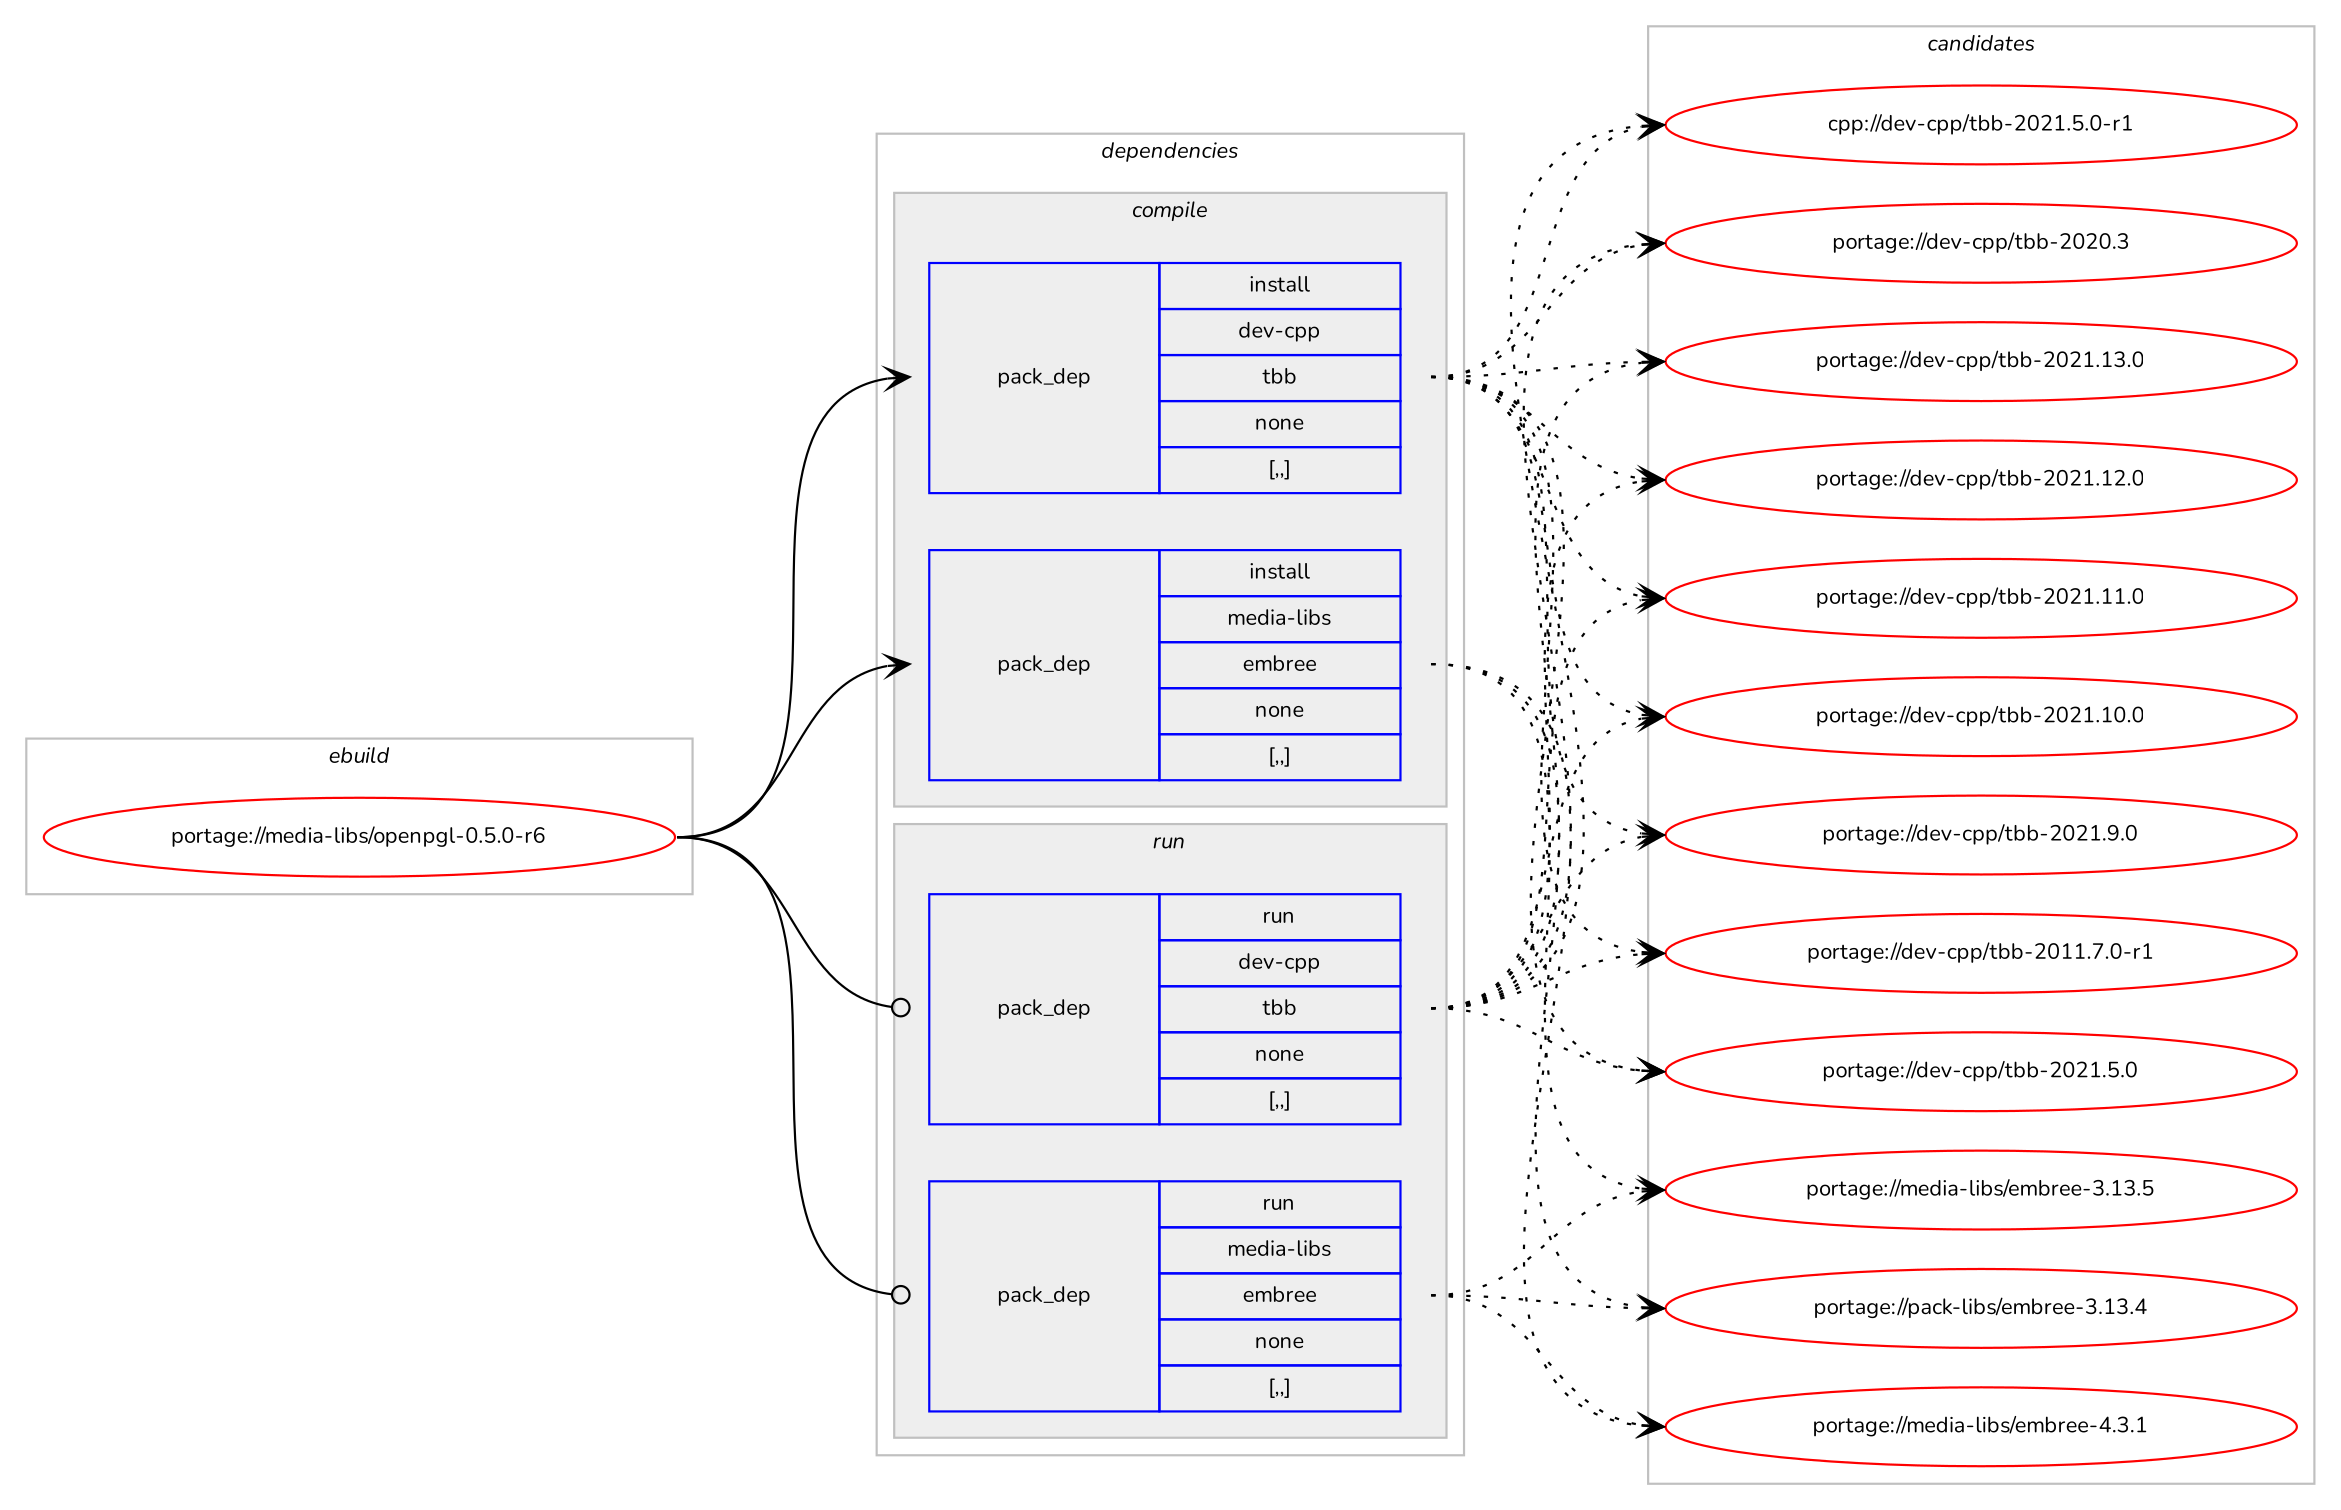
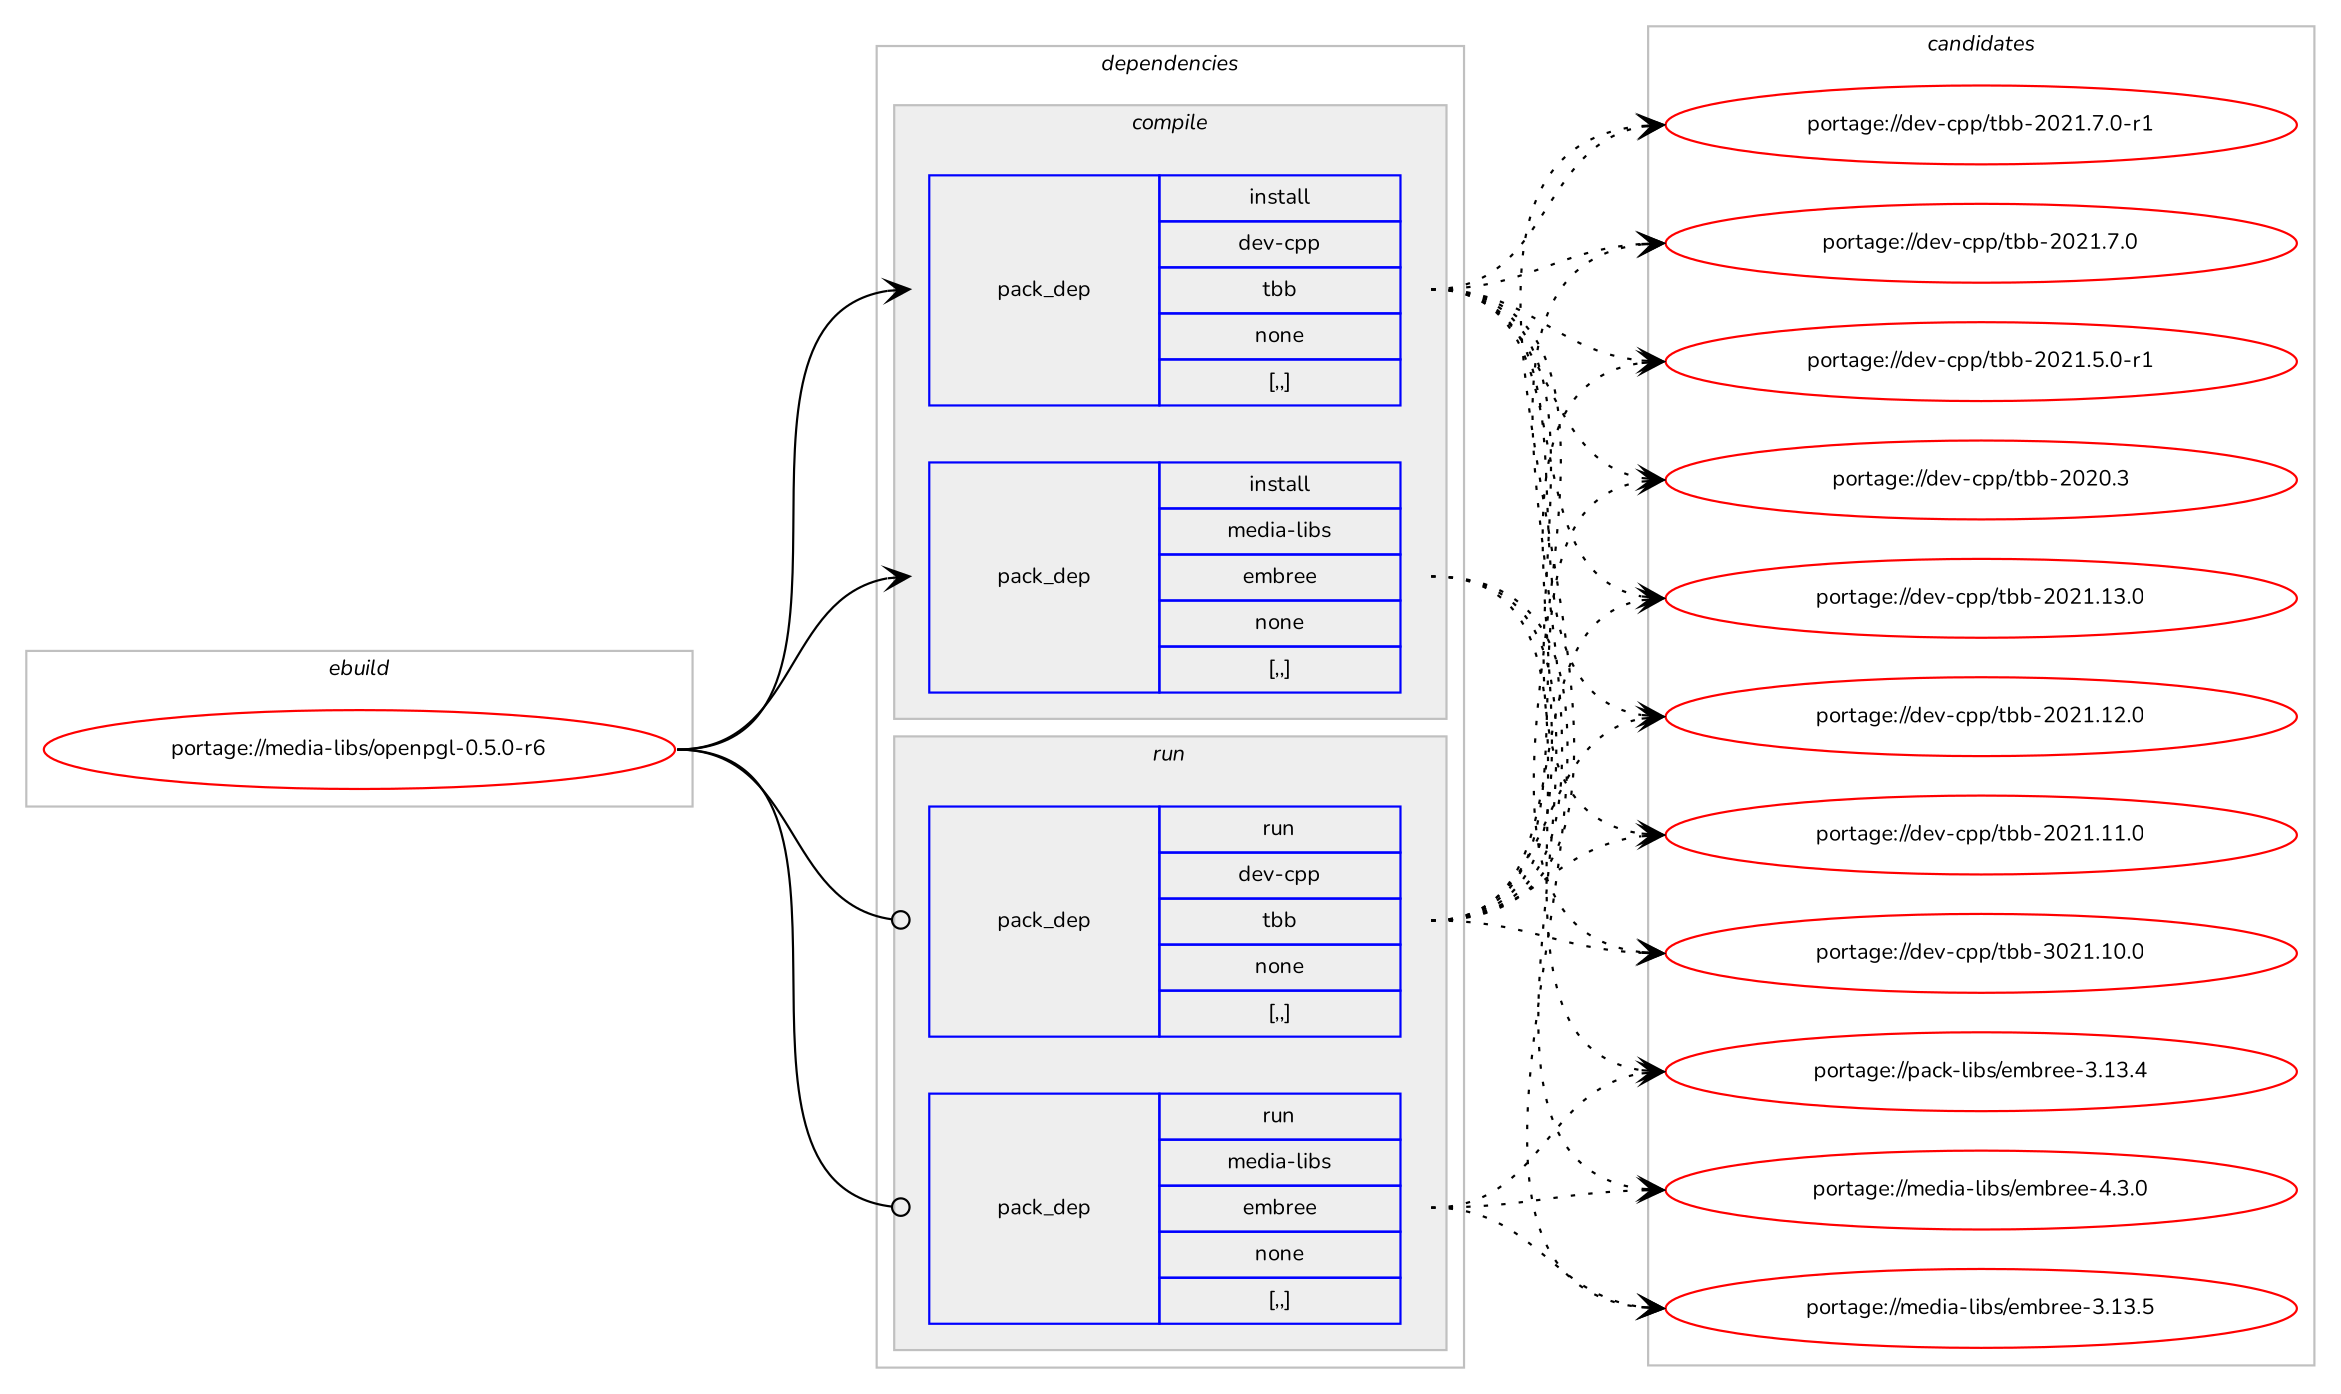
(1981, 125) -> (1981, 362)
(1981, 717) -> (1981, 953)
(1981, 835) -> none
(1981, 953) -> (1981, 125)
(1981, 1072) -> (1981, 243)
(1981, 1427) -> (1981, 1190)
